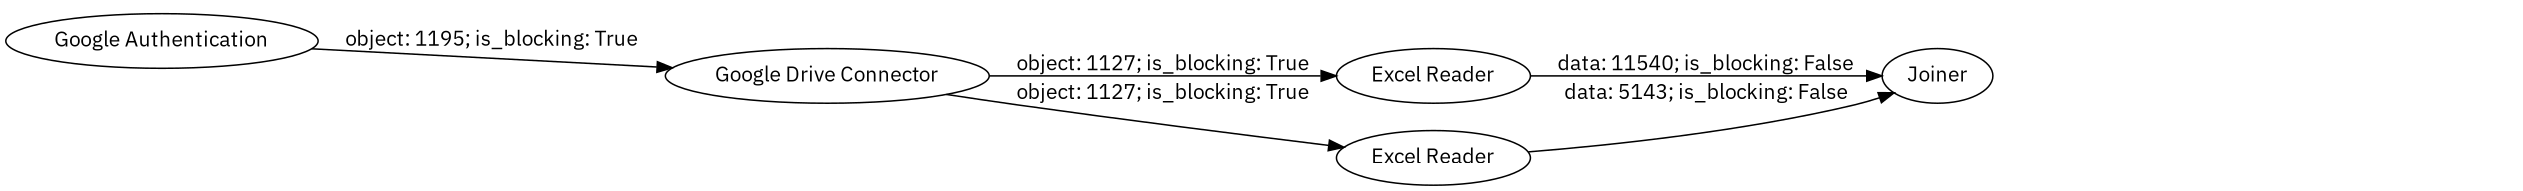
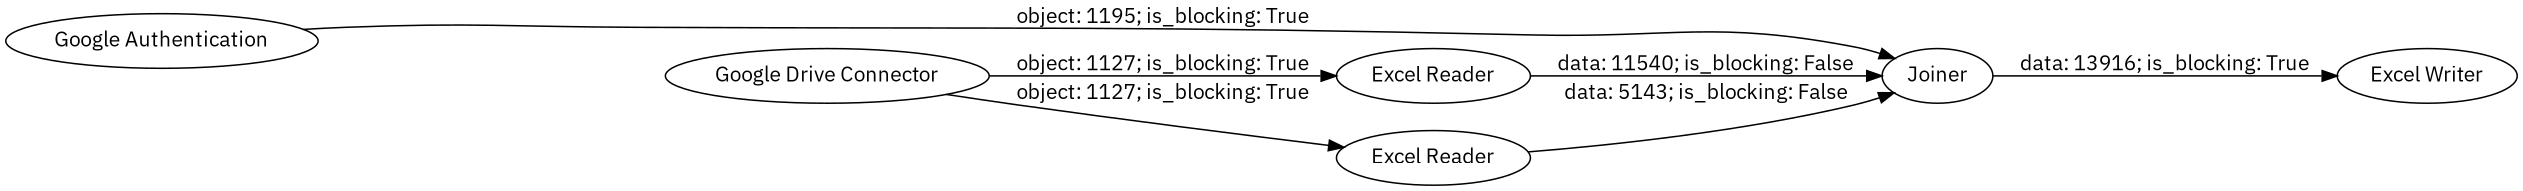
(484, 58) -> (1093, 28)
none -> (2427, 76)
